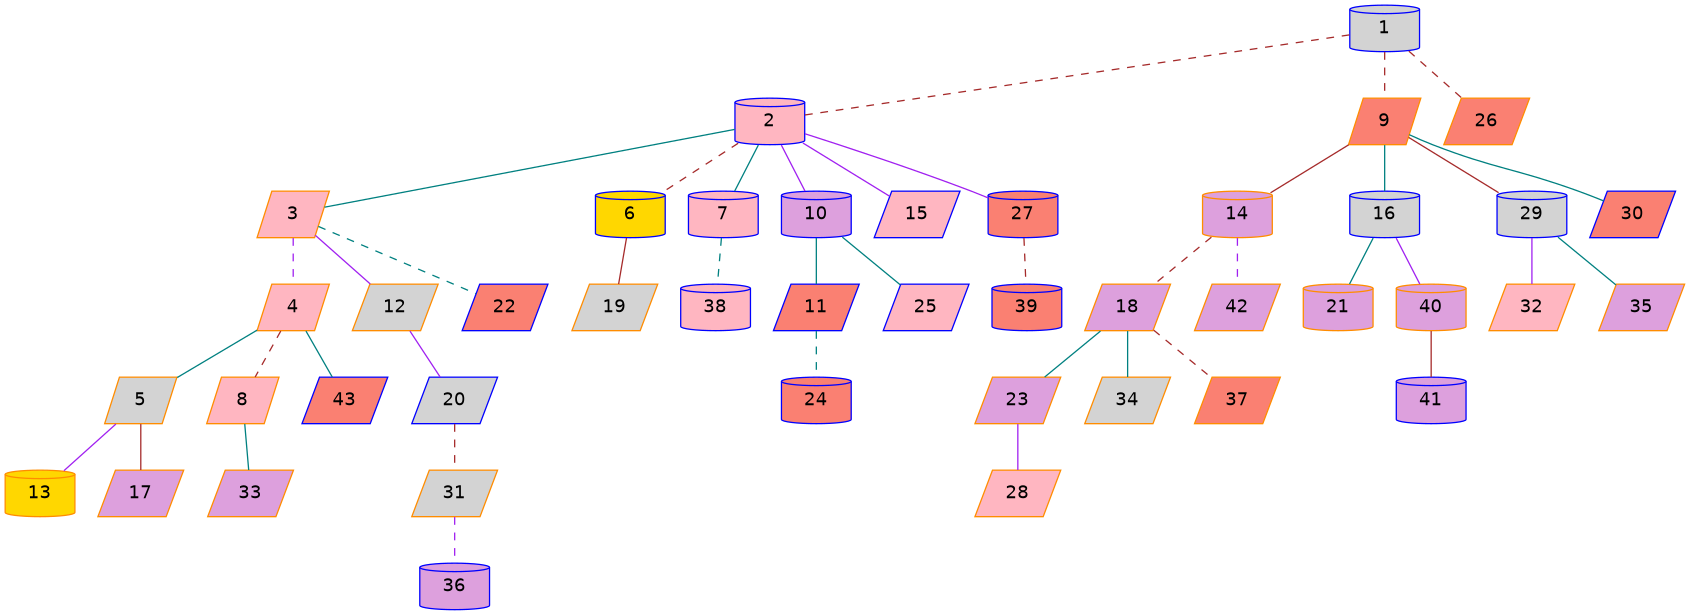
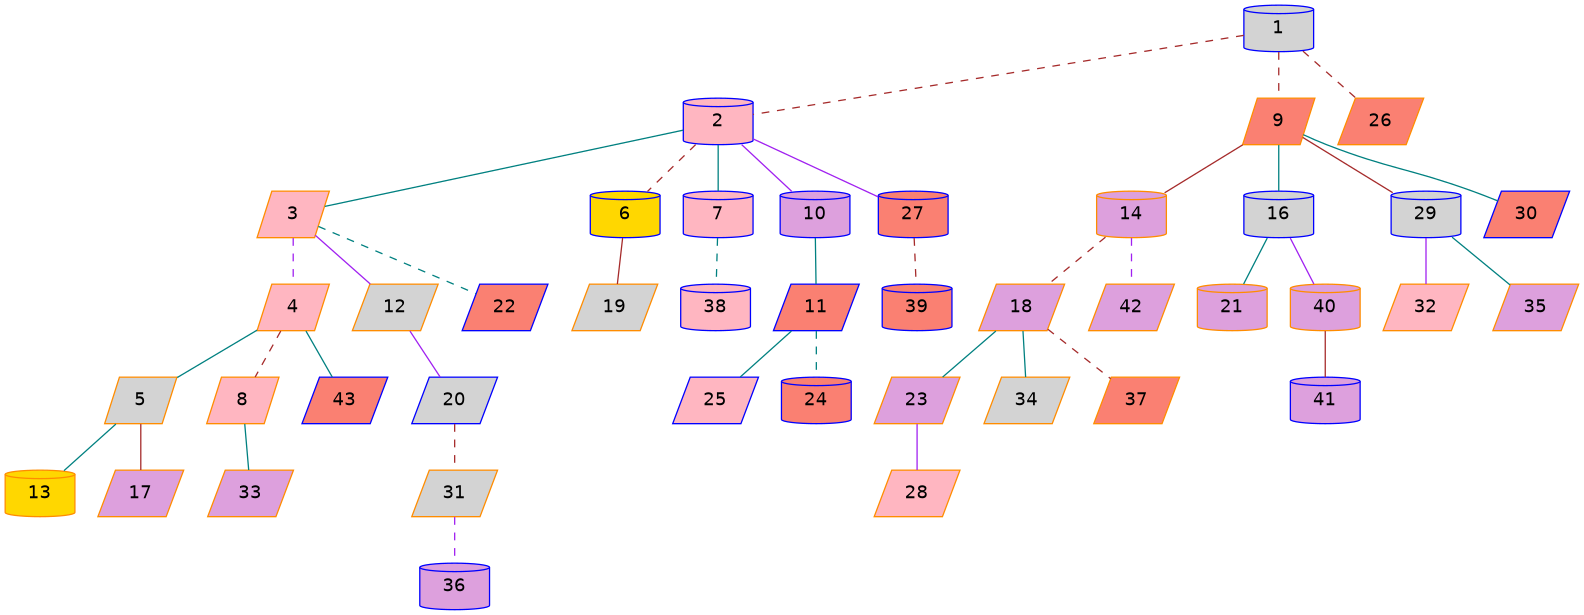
(917, 214) -> none
(871, 261) -> (766, 354)
(90, 447) -> (90, 447)
